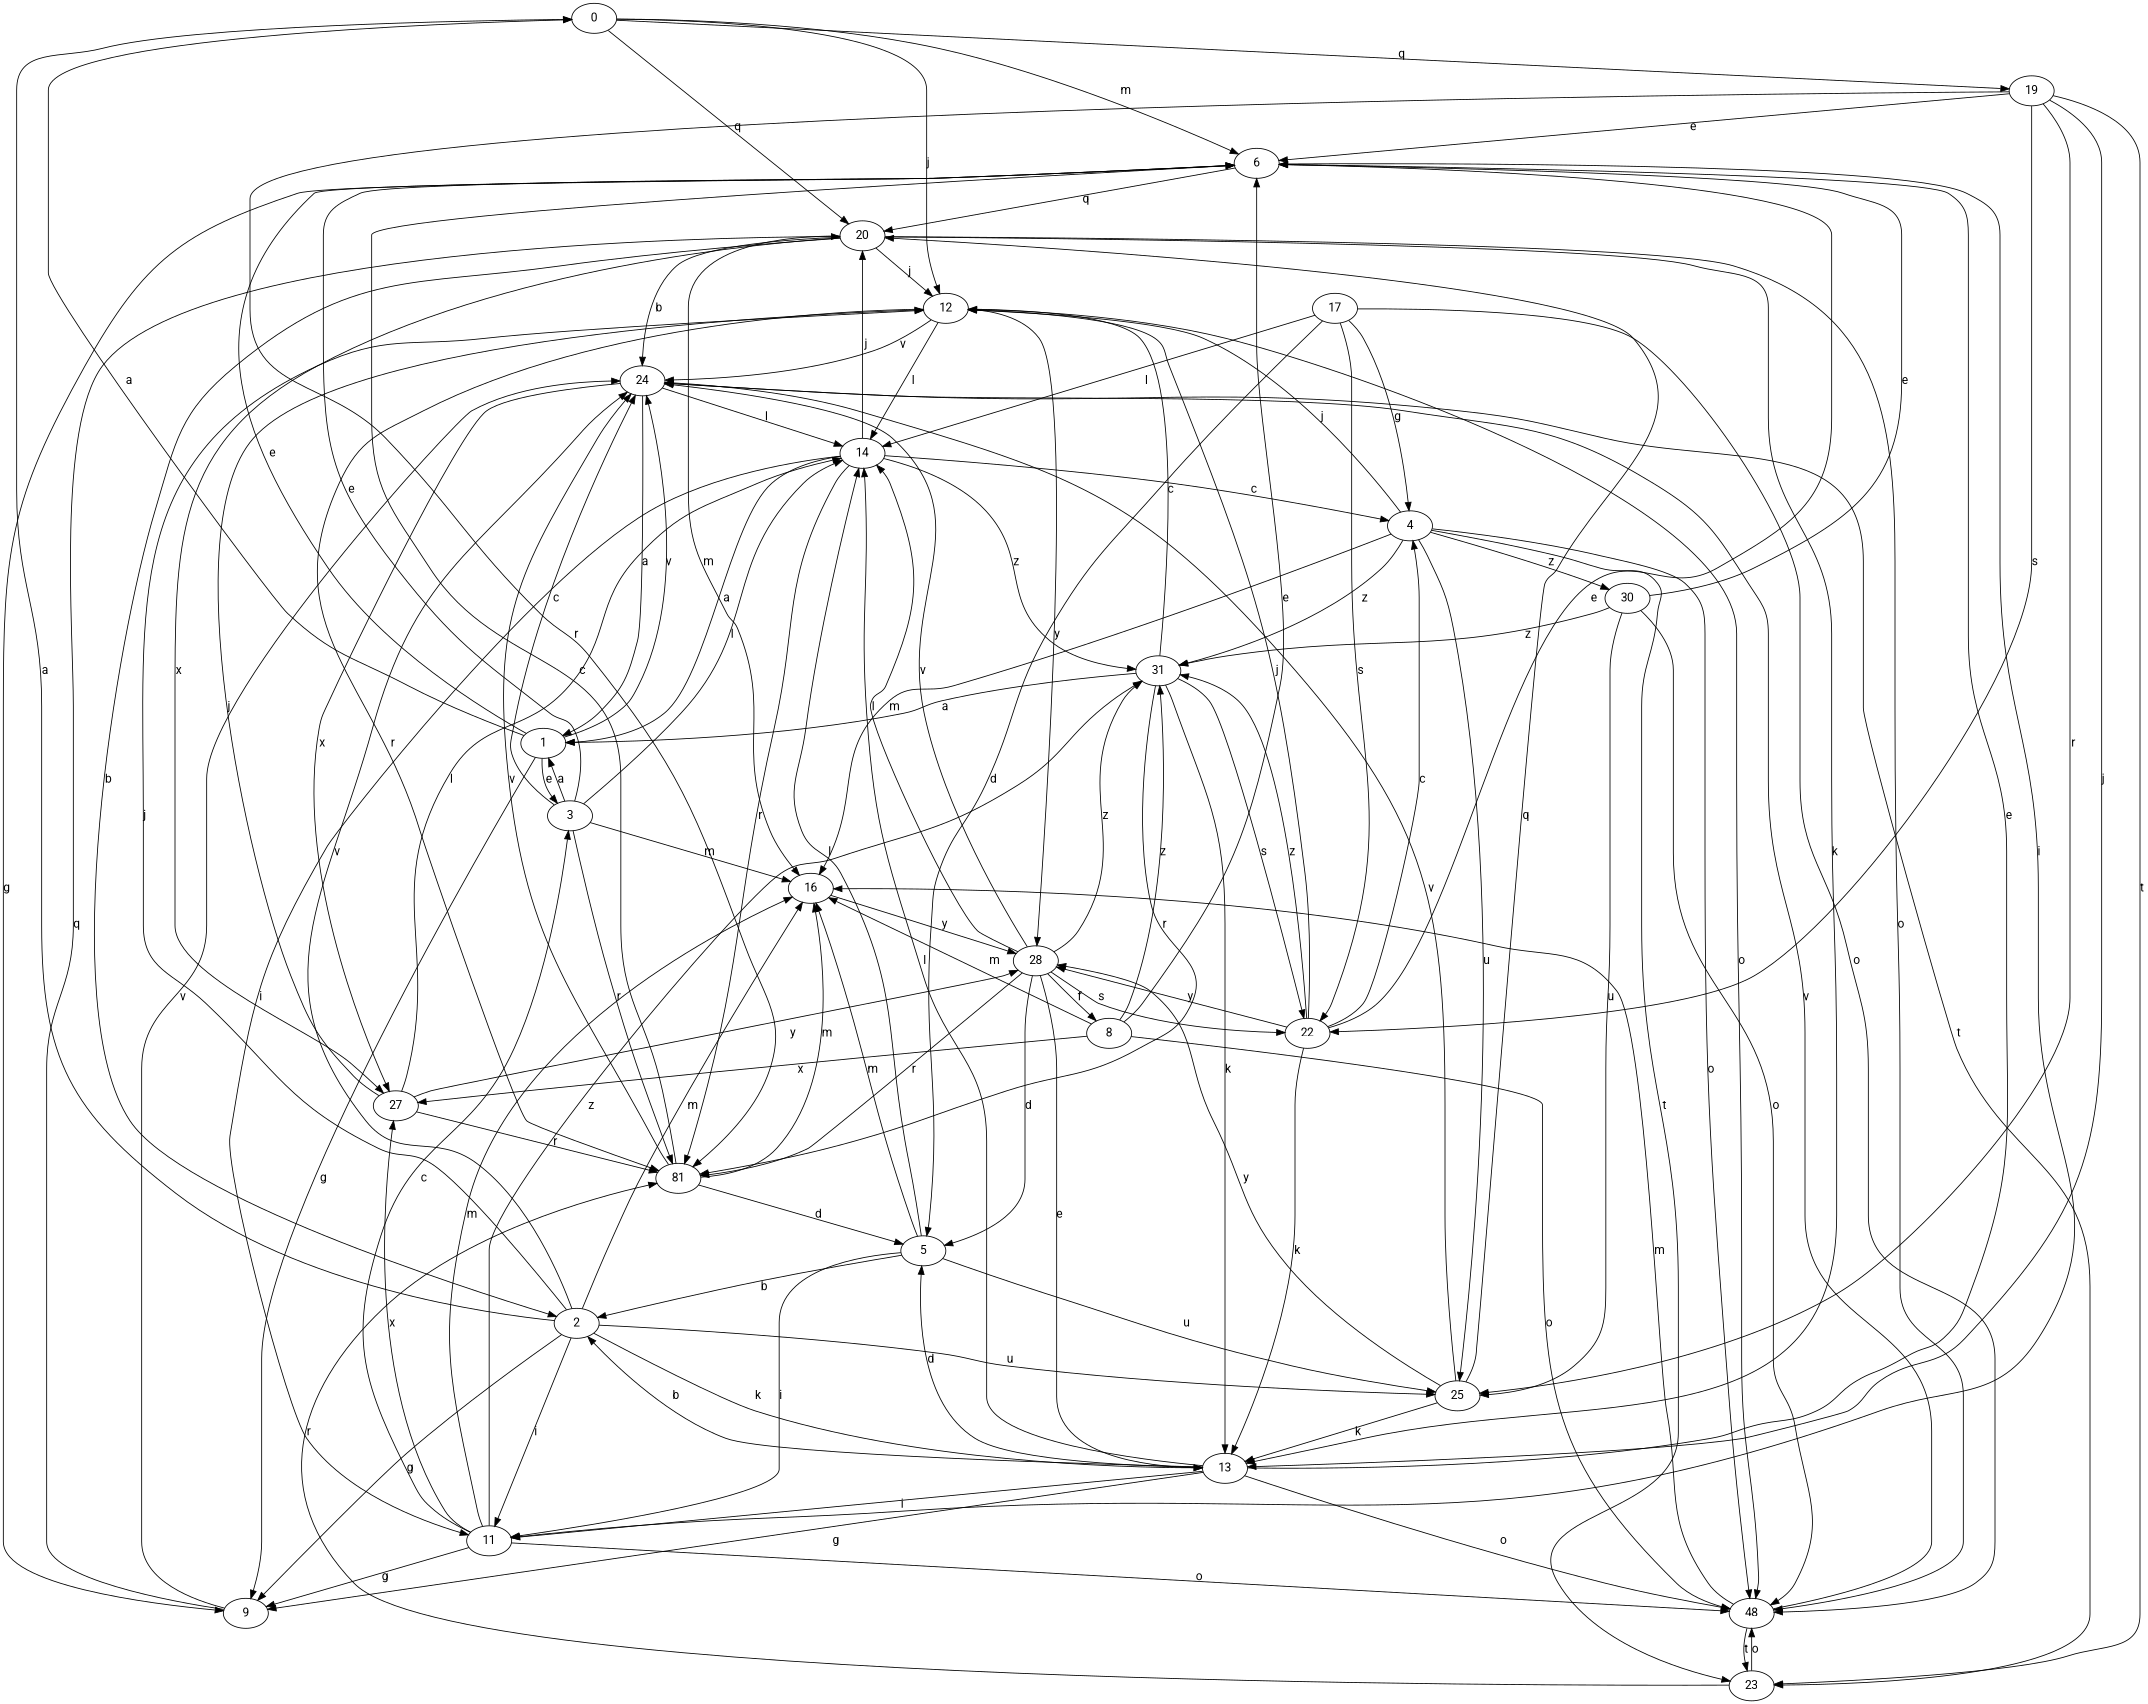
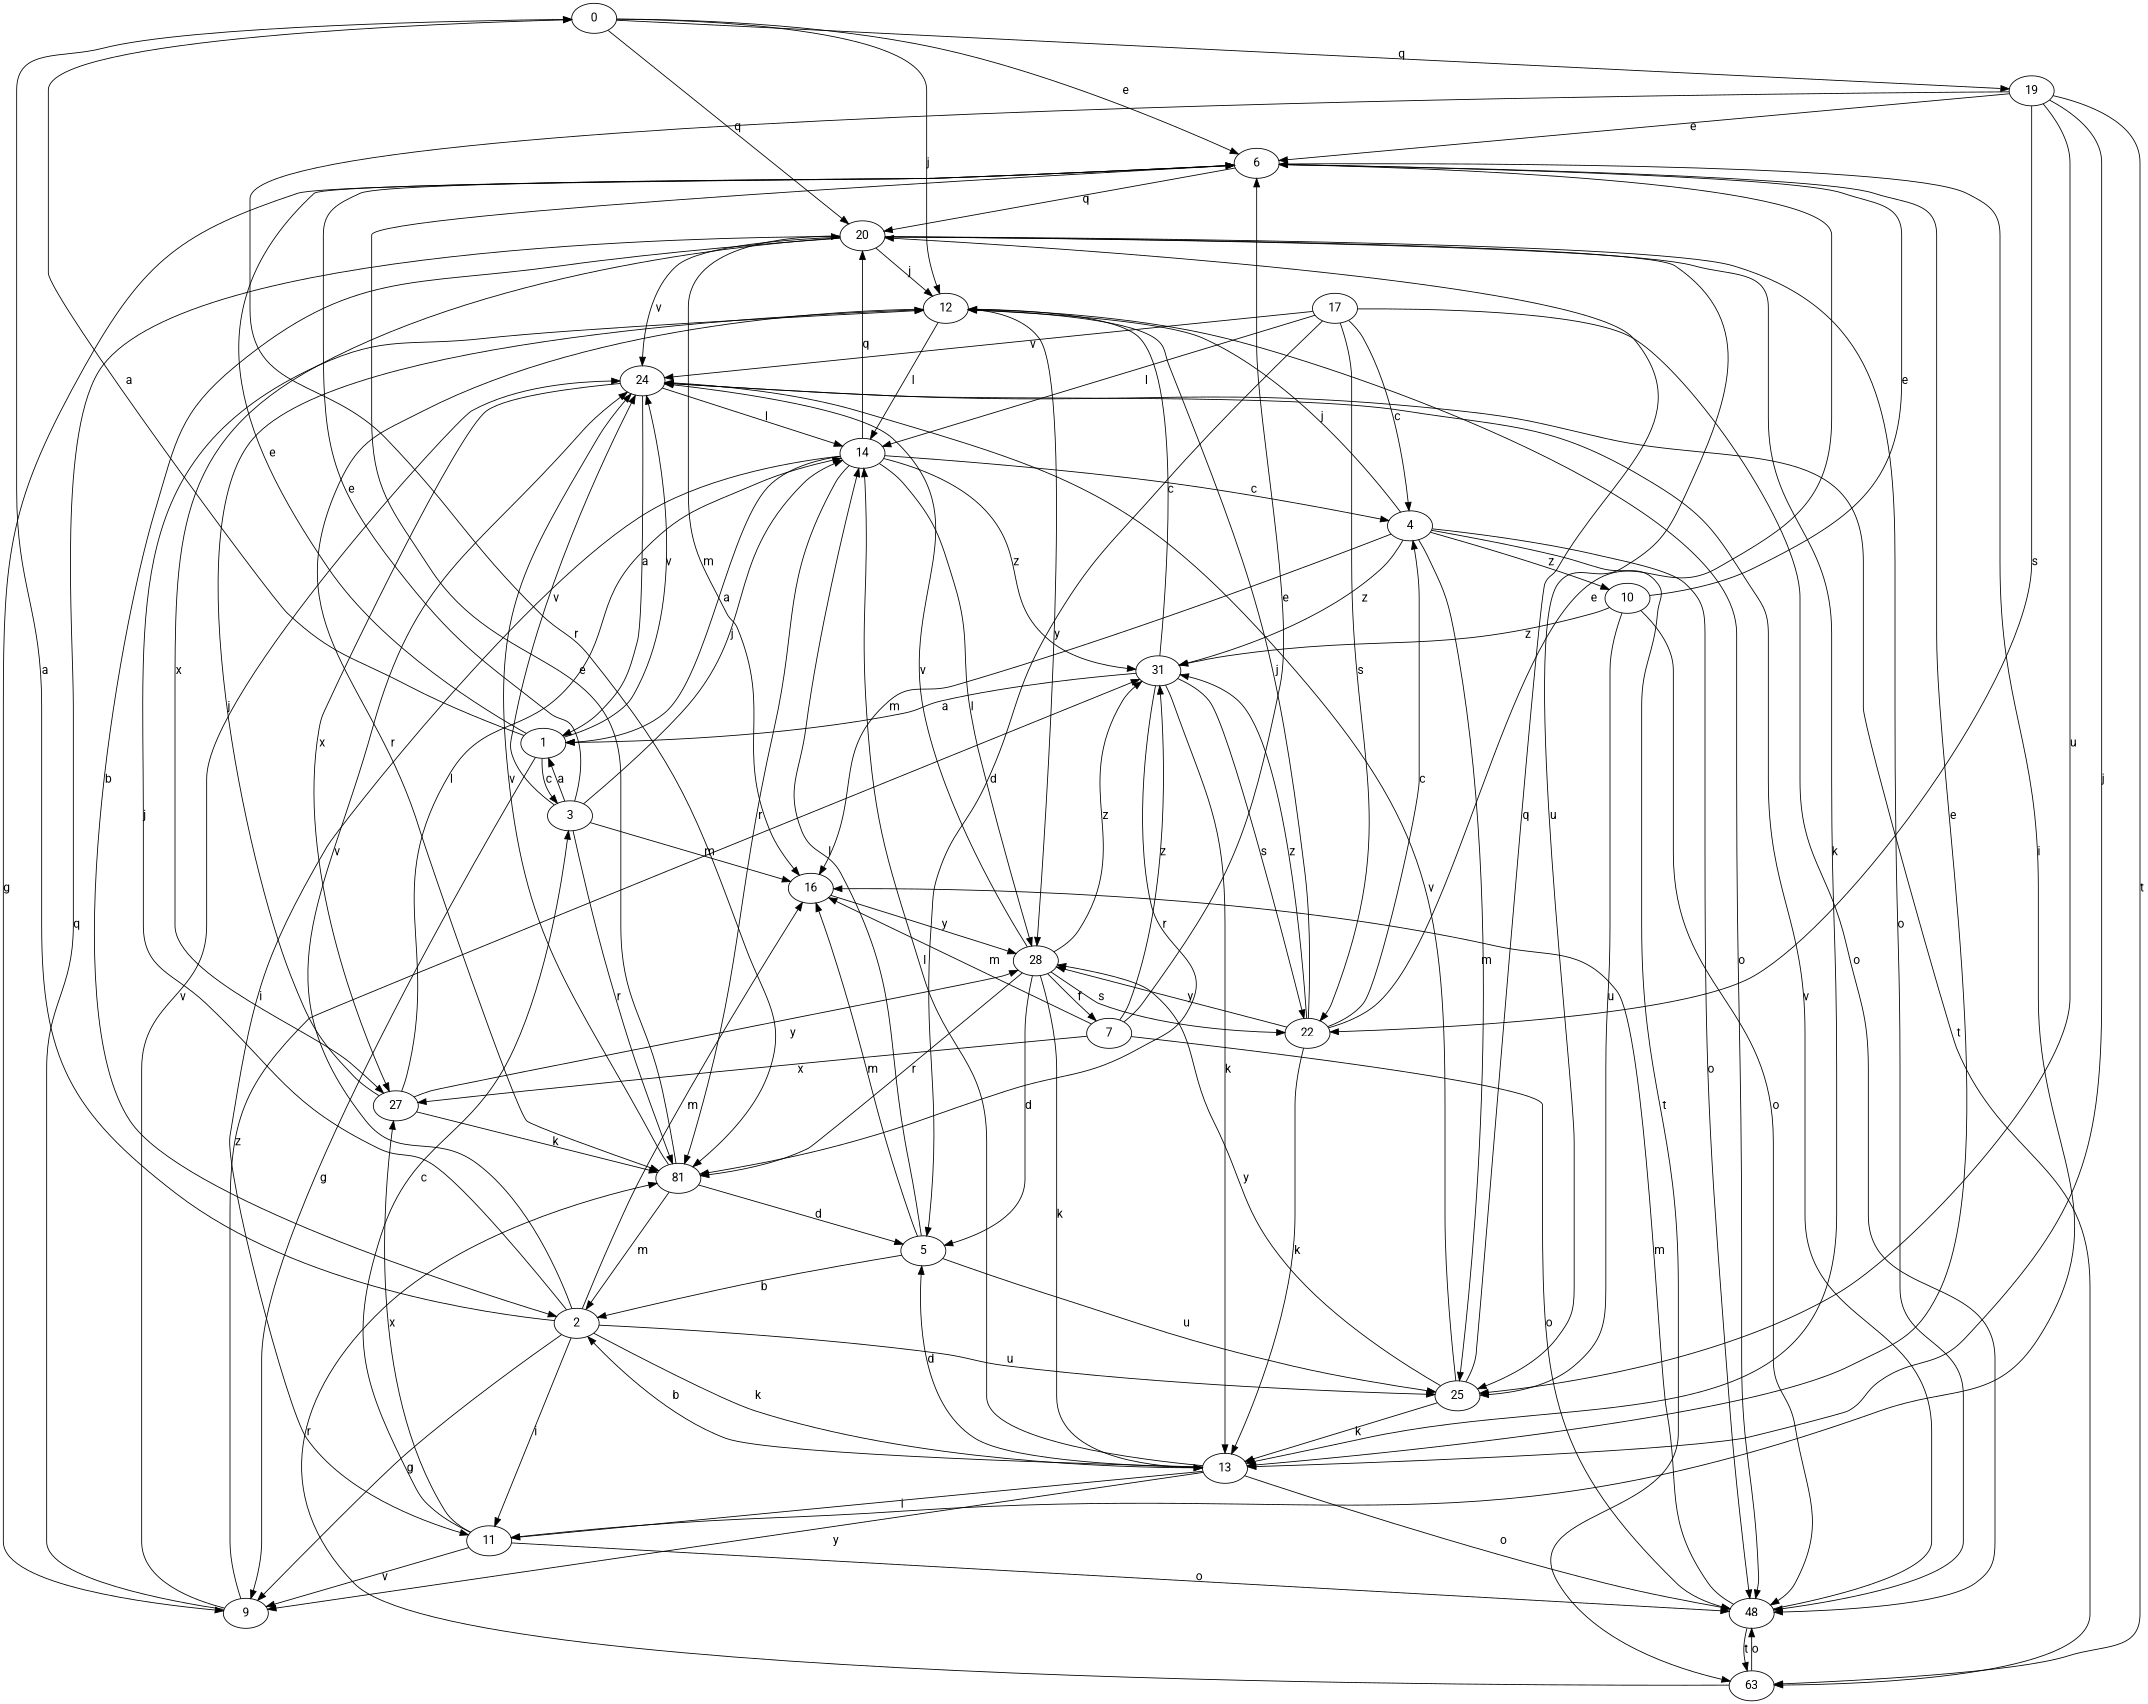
(1126, 91) -> (1126, 91)
(659, 308) -> (659, 308)
(866, 345) -> (866, 345)
(807, 367) -> (993, 344)
(1398, 417) -> (1398, 417)
none -> (1692, 481)
(556, 598) -> (556, 598)
(1628, 598) -> (1628, 598)
(732, 635) -> (732, 635)
(582, 671) -> (582, 671)
(876, 728) -> (969, 704)
(2073, 743) -> (2073, 743)
(549, 780) -> (549, 780)
(2002, 797) -> (1947, 787)
(1487, 961) -> (1487, 961)
(663, 1000) -> (440, 964)
(1109, 1033) -> (1109, 1033)
(813, 1076) -> (630, 1247)
(555, 1142) -> (555, 1142)
(490, 1146) -> none
(1060, 1215) -> (1060, 1215)
(779, 1455) -> none
(836, 1541) -> (836, 1541)
(385, 1577) -> (385, 1577)
(1752, 1686) -> (1752, 1686)
